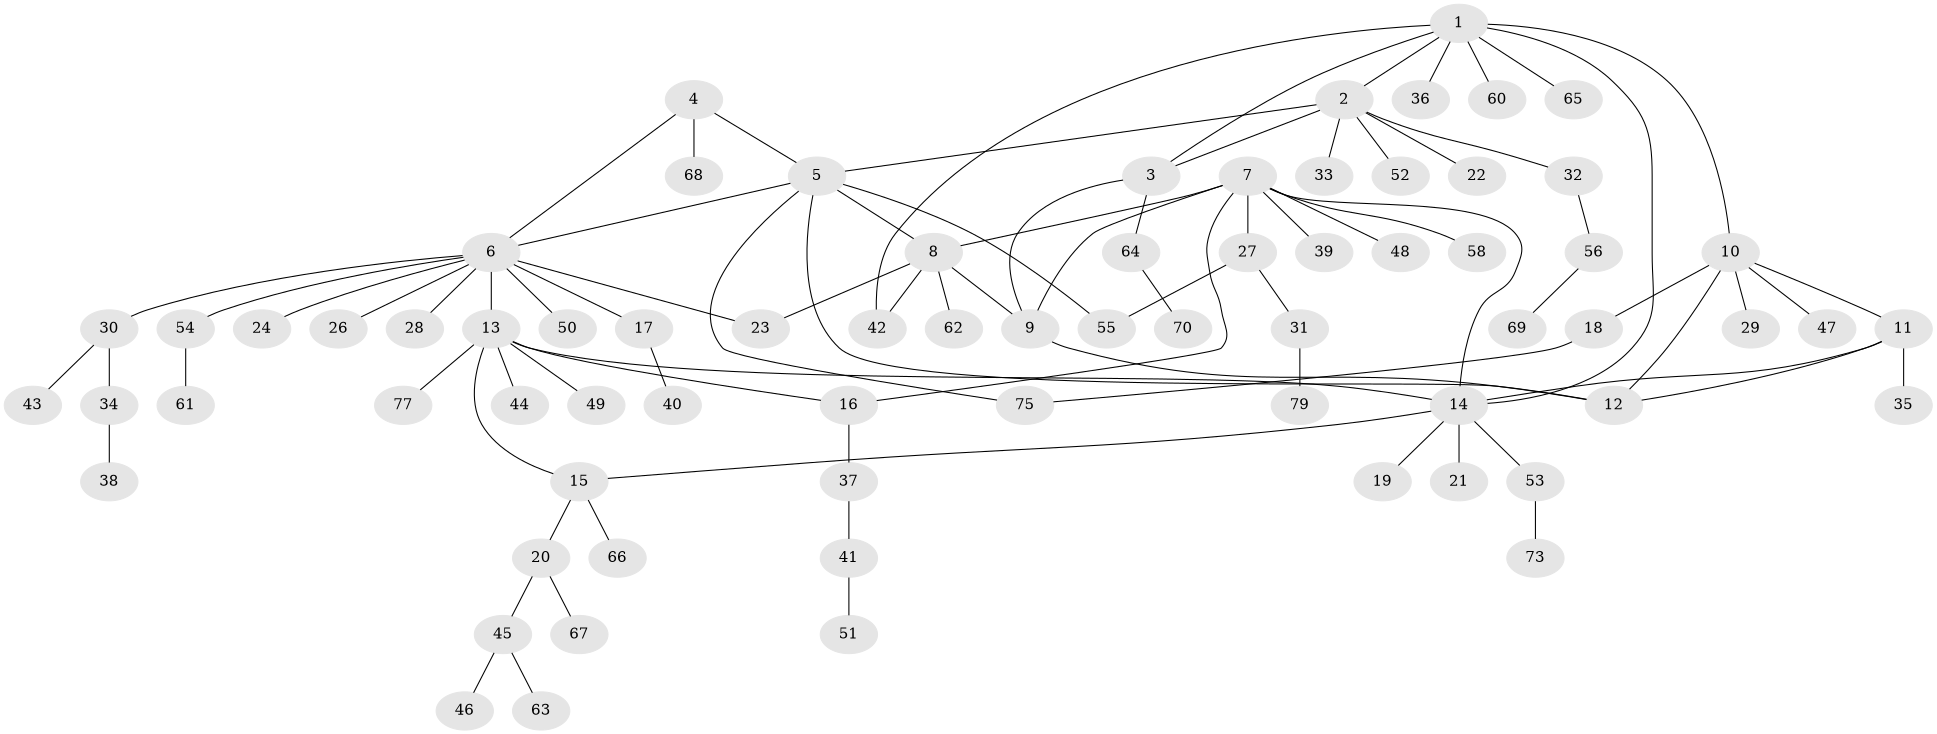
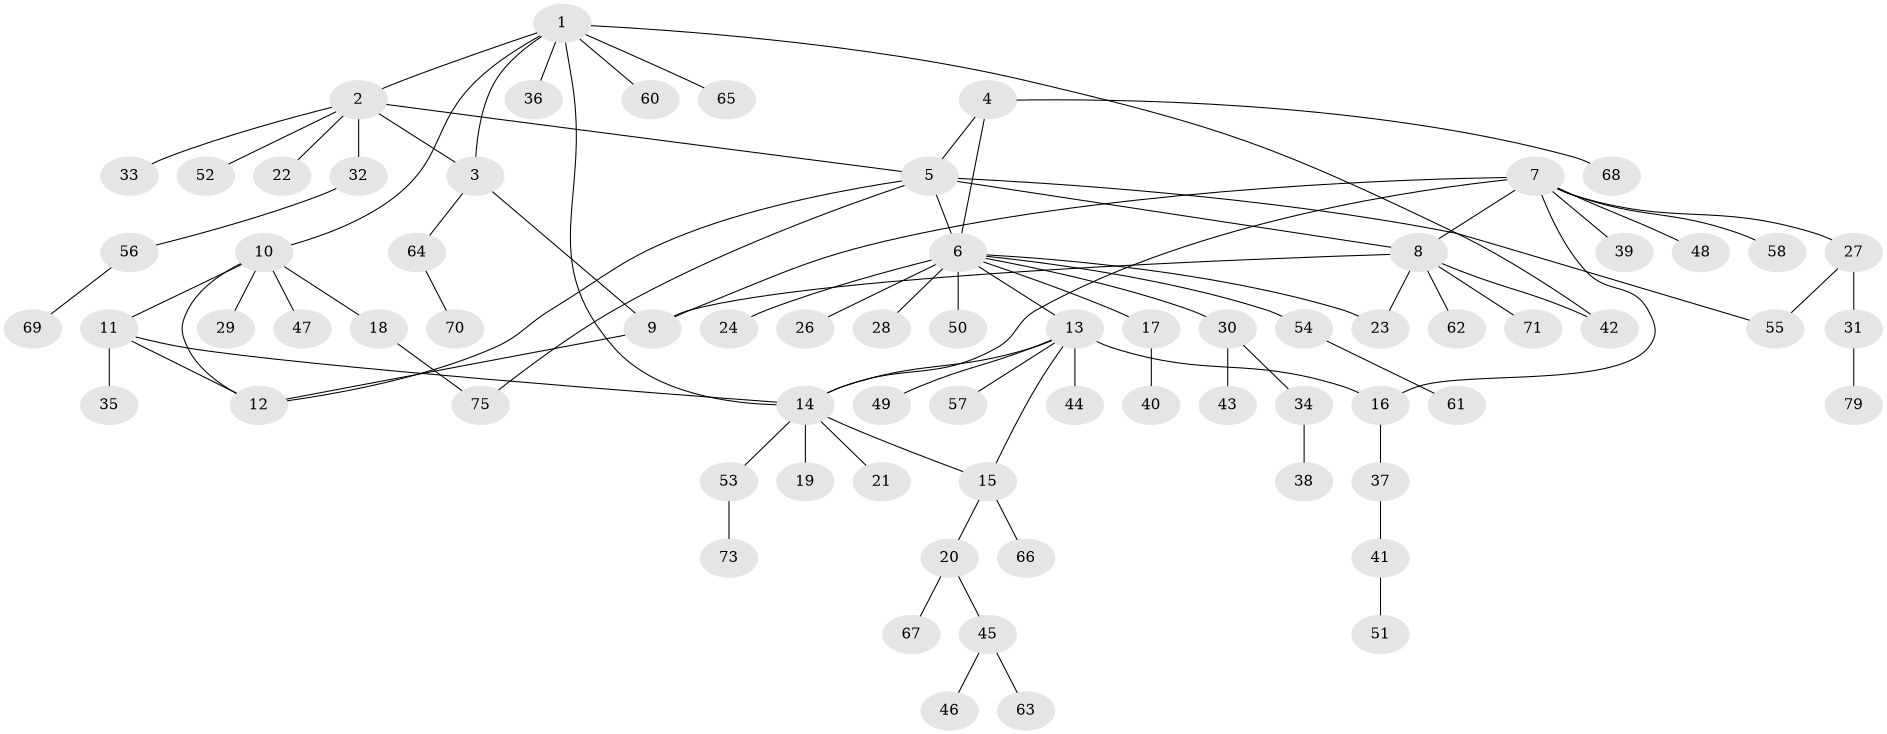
none -> (1533, 329)
(403, 405) -> (958, 405)
